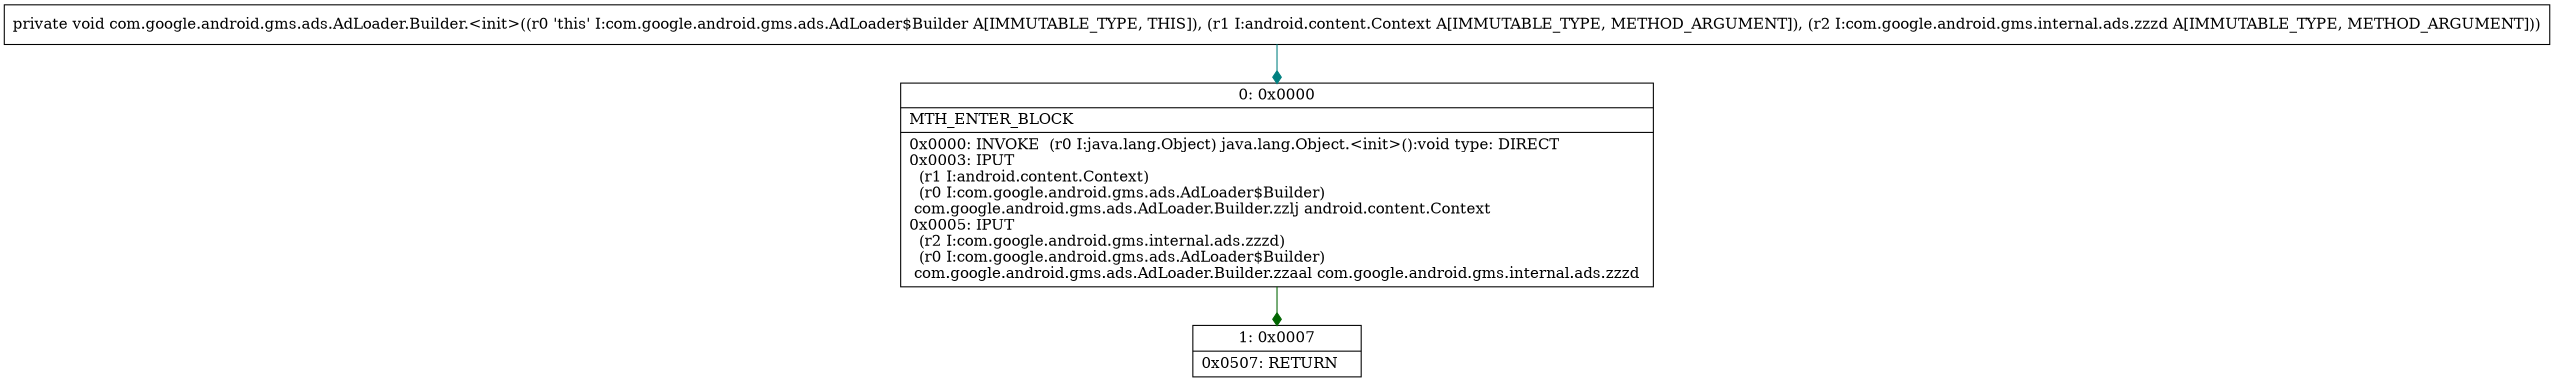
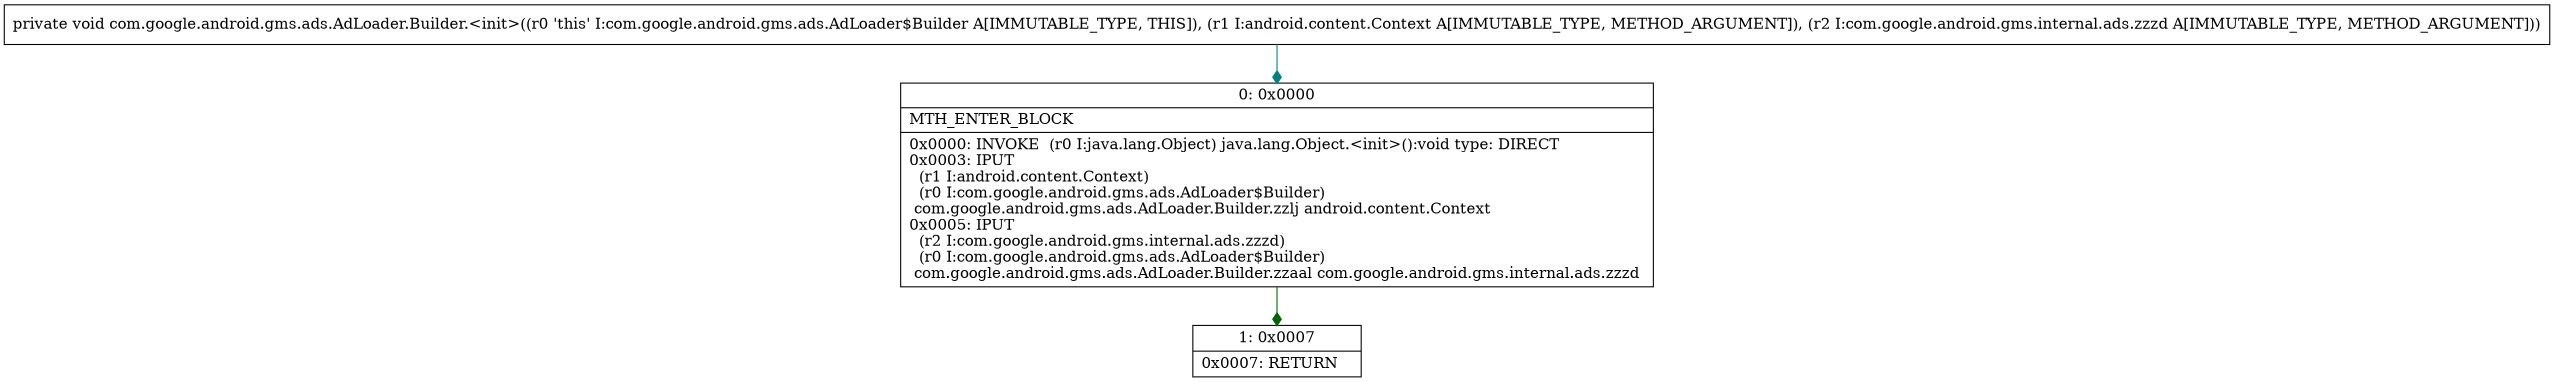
(1277, 363) -> (1277, 363)
